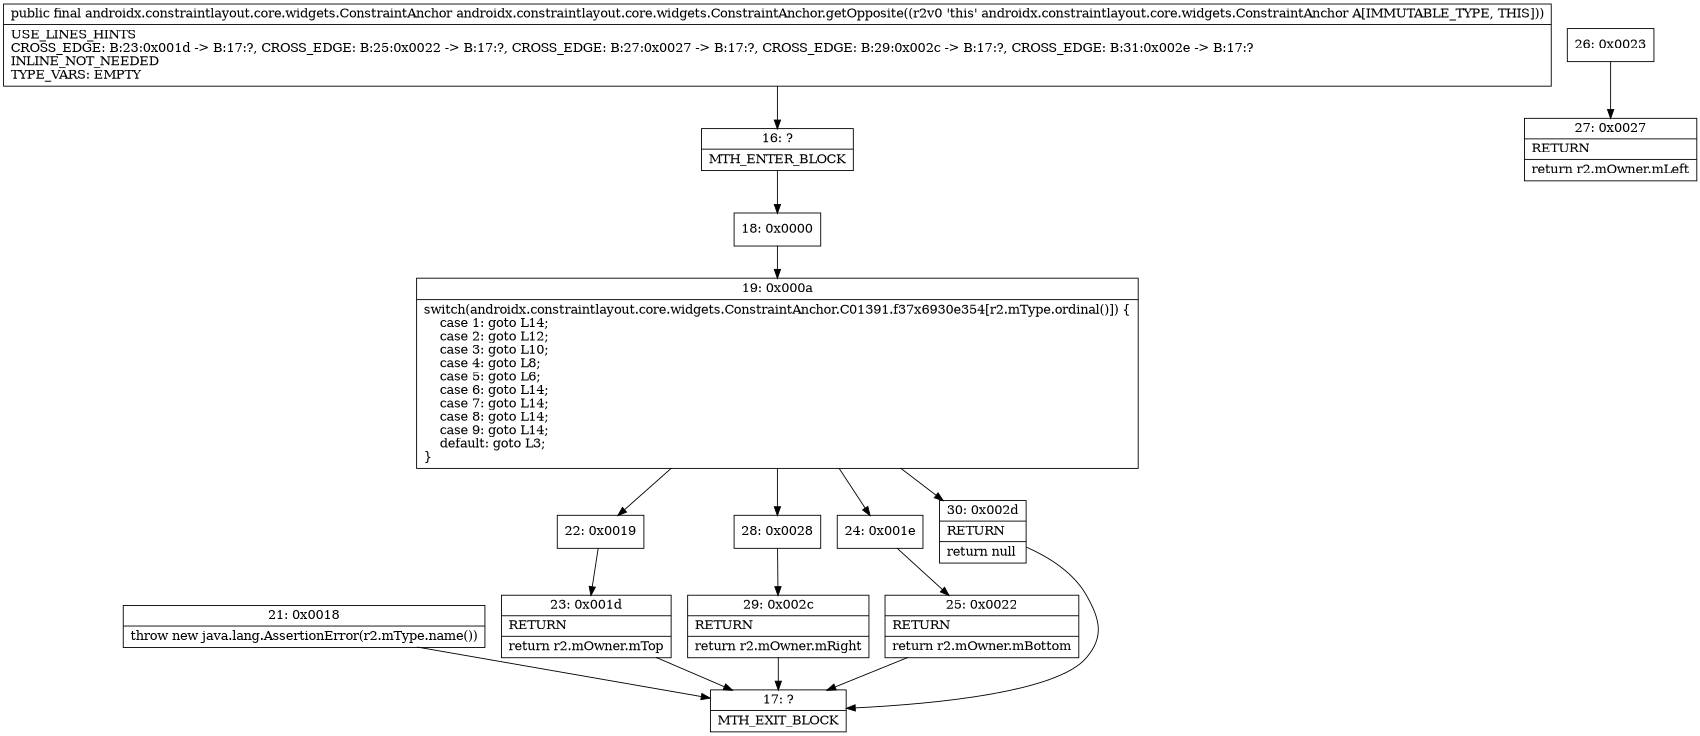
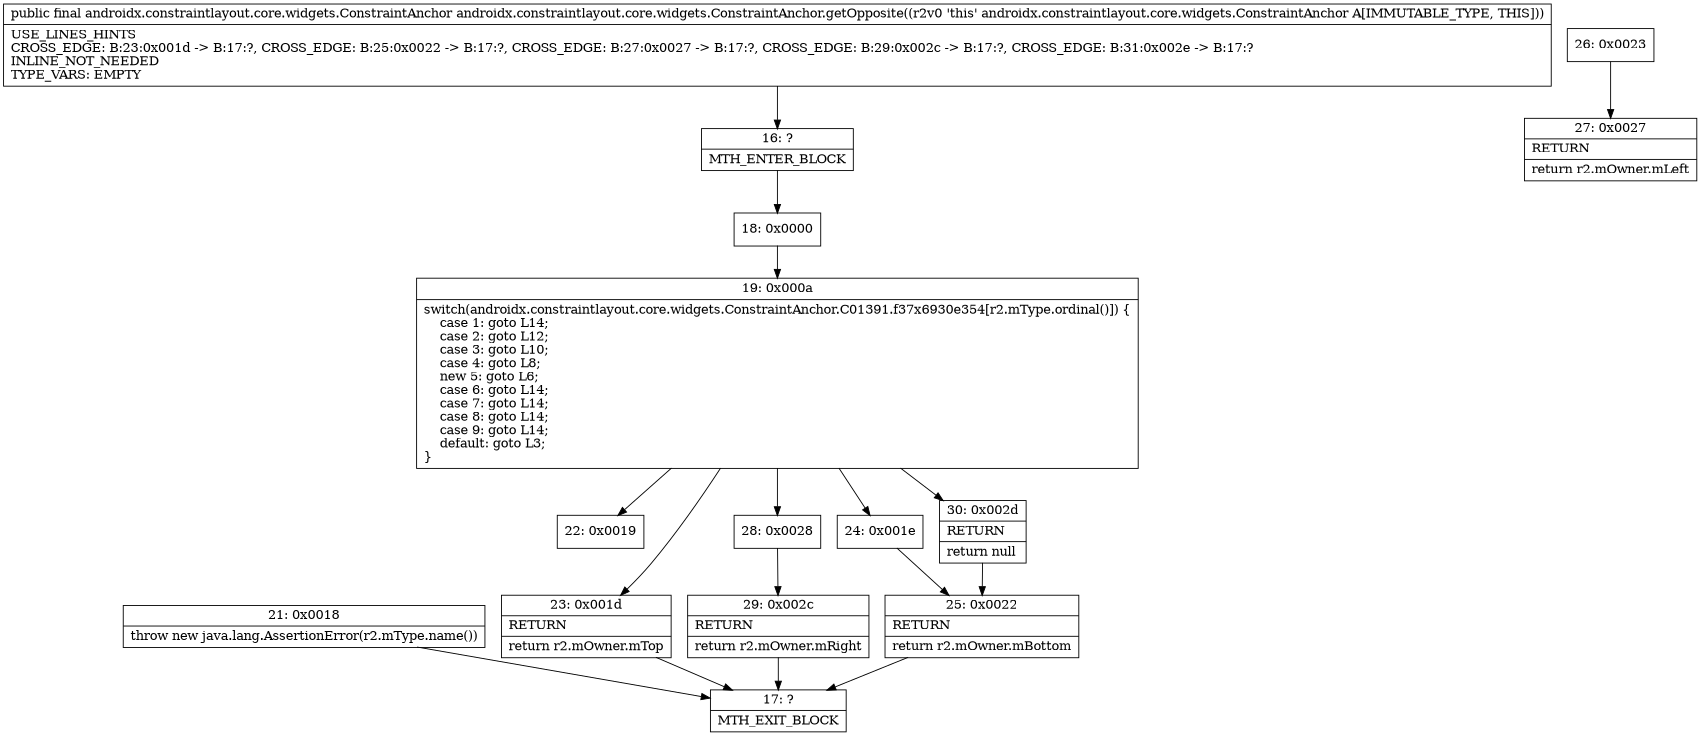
(482, 377) -> (481, 377)
(595, 567) -> (677, 531)
(1046, 681) -> (982, 575)
